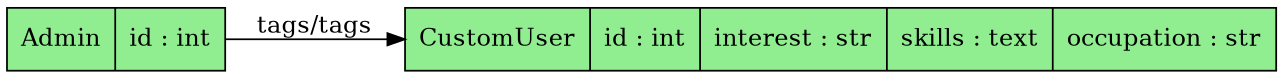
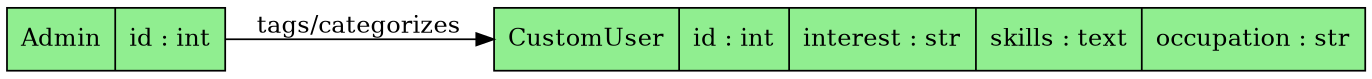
(315, 26) -> (360, 26)
